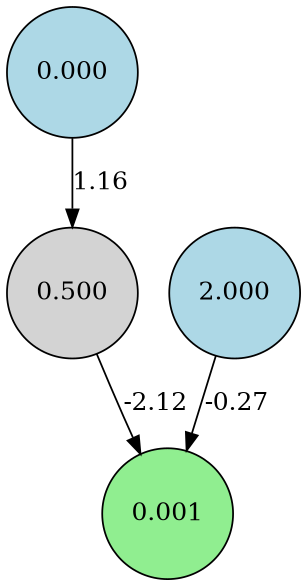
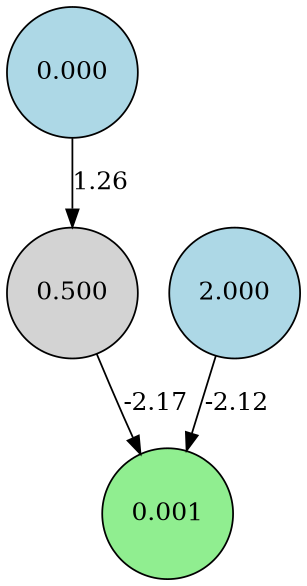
(101, 183) -> (101, 183)
(156, 403) -> (156, 403)
(237, 403) -> (237, 403)
